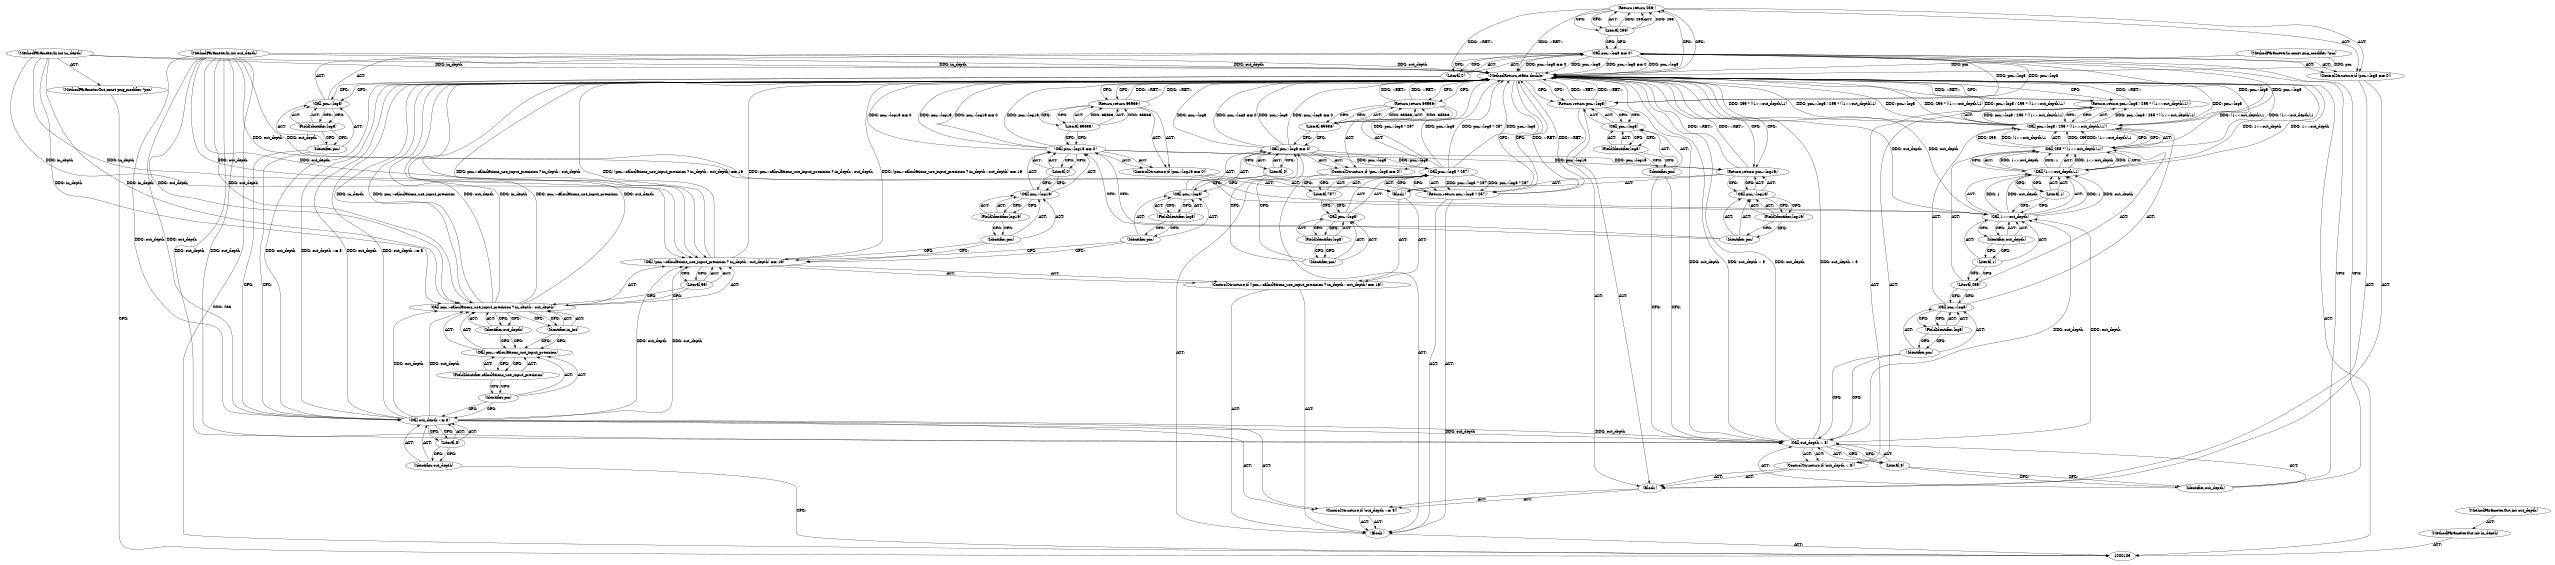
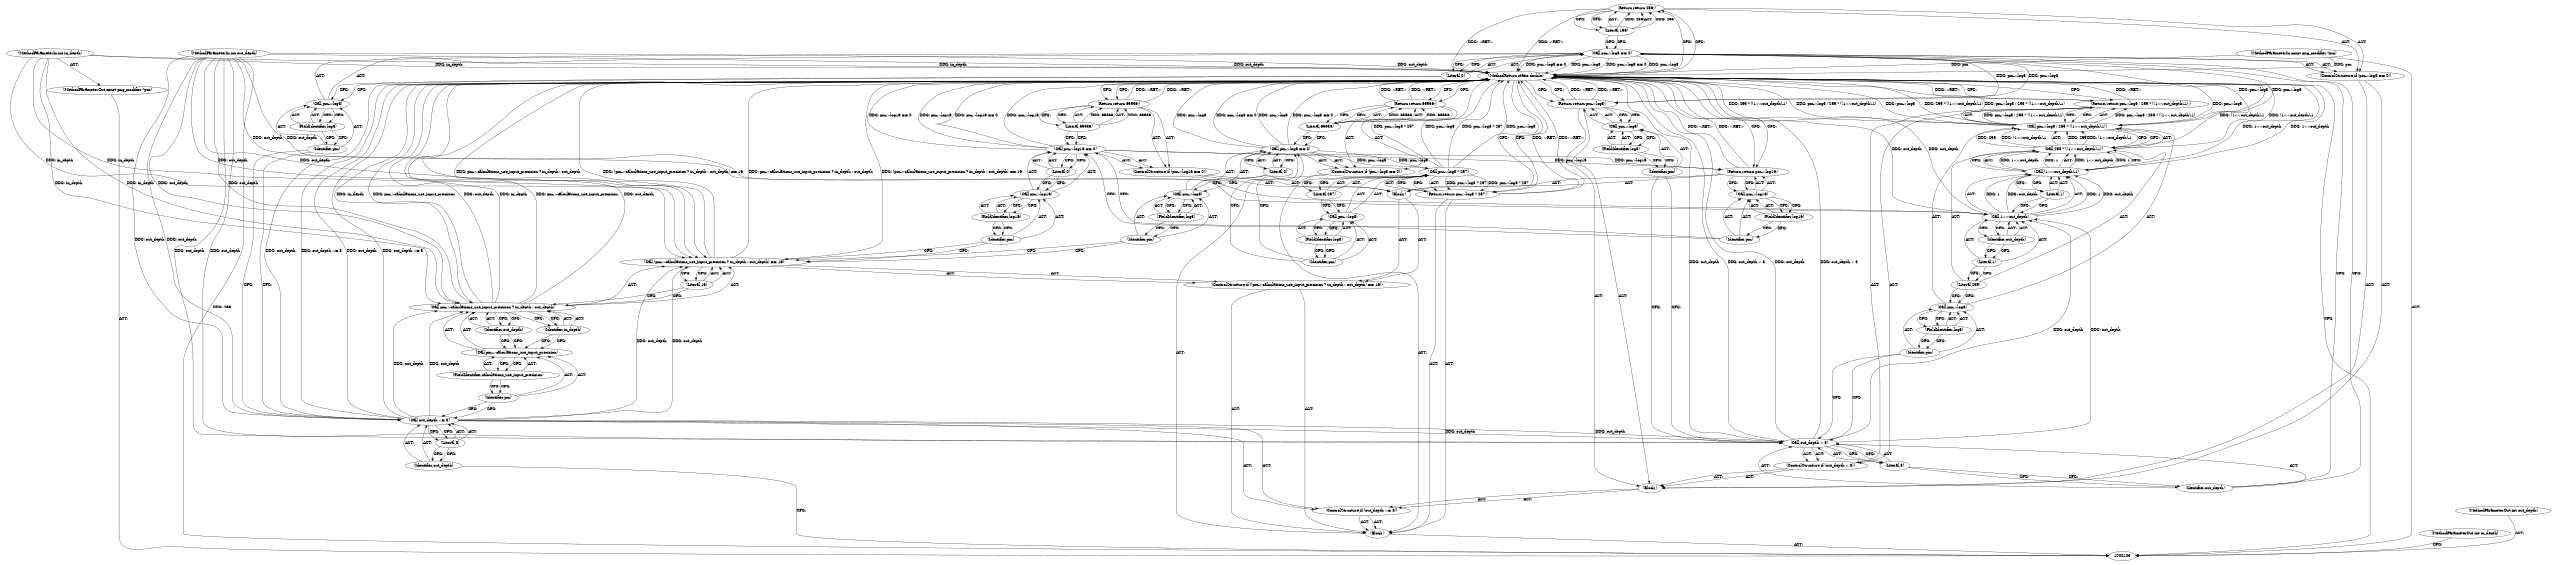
(1616, 31) -> (1616, 31)
(1324, 195) -> (1324, 195)
(697, 285) -> (697, 285)
(124, 319) -> (124, 319)
(2329, 319) -> (2329, 319)
(563, 330) -> (563, 330)
none -> (2412, 400)
(2485, 522) -> (2399, 550)
(2438, 545) -> (2438, 545)
